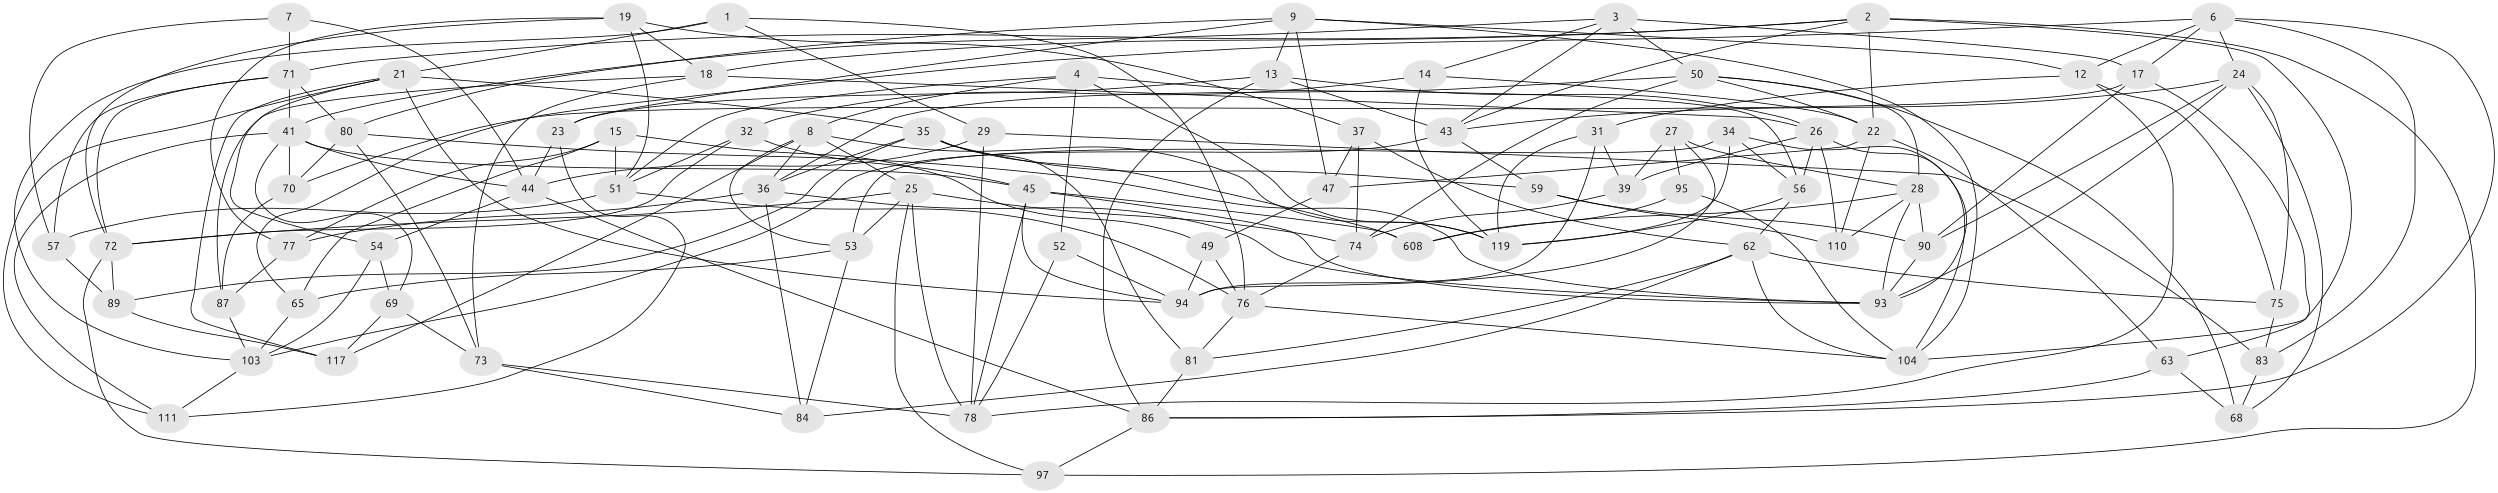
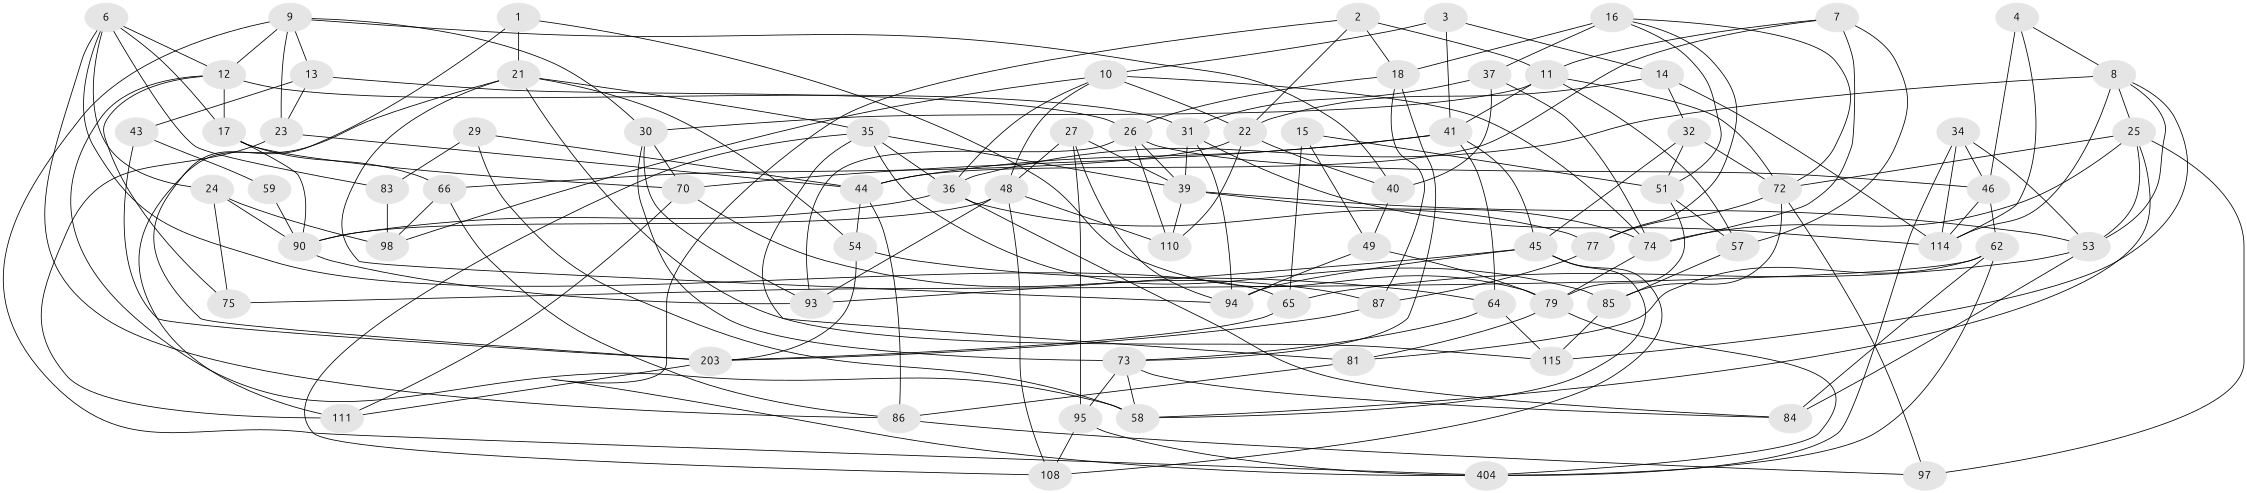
(625, 18) -> (1612, 18)
(1892, 38) -> (224, 108)
(1654, 64) -> none
(845, 70) -> none
(289, 75) -> (1547, 75)
(1531, 75) -> none
(1697, 75) -> (1106, 75)
(899, 89) -> none
(1844, 107) -> none
(347, 132) -> (646, 132)
(1241, 171) -> (1095, 173)
(426, 182) -> (1686, 217)
(1329, 189) -> (1393, 189)
(1800, 189) -> (1989, 189)
none -> (1827, 189)
(1918, 189) -> (1006, 189)
(2070, 202) -> none
none -> (1660, 211)
(1545, 214) -> (1336, 99)
(35, 221) -> (526, 321)
(1720, 223) -> (1177, 218)
(1104, 243) -> none
(1060, 247) -> none
(1413, 247) -> (1050, 476)
(1501, 247) -> (1940, 247)
(1291, 260) -> (640, 218)
(114, 304) -> (1609, 304)
(392, 304) -> (1494, 304)
(1244, 304) -> (1552, 304)
(2268, 340) -> none
(251, 361) -> (710, 361)
(336, 361) -> (1552, 361)
(1907, 361) -> (1486, 476)
(2168, 361) -> (445, 189)
none -> (1104, 388)
(971, 419) -> (1138, 419)
(2237, 419) -> (387, 247)
(2186, 443) -> none
